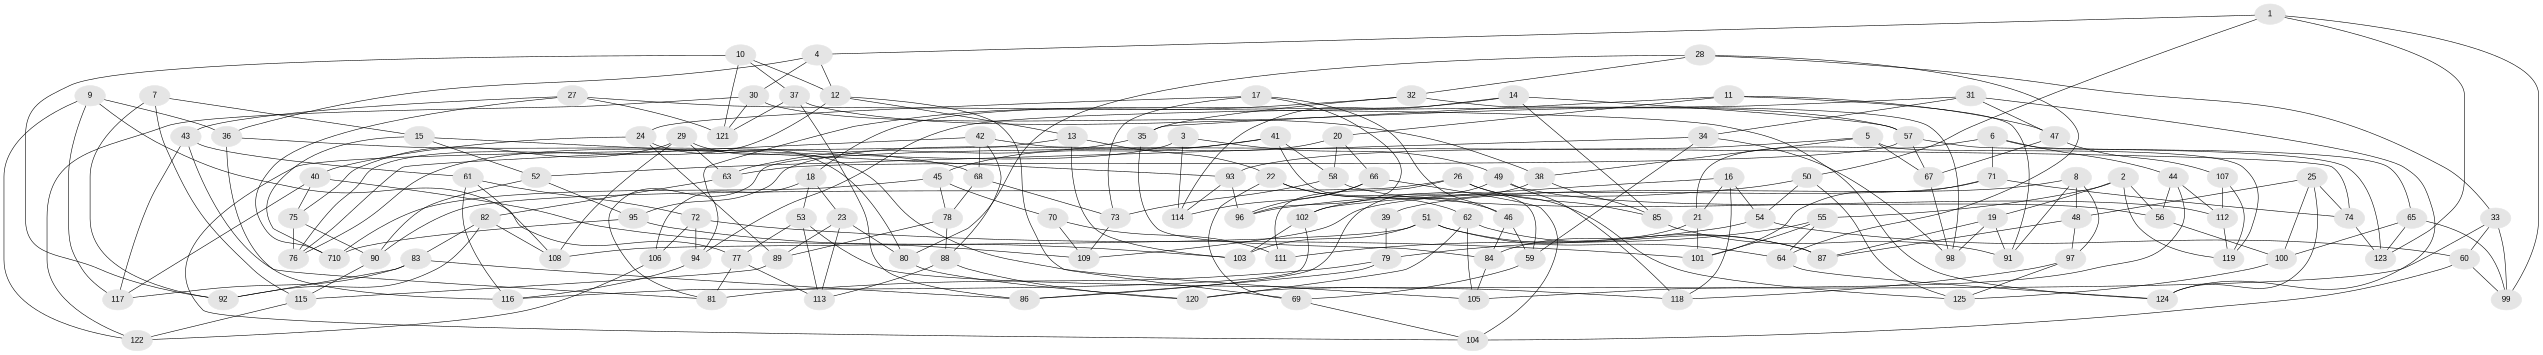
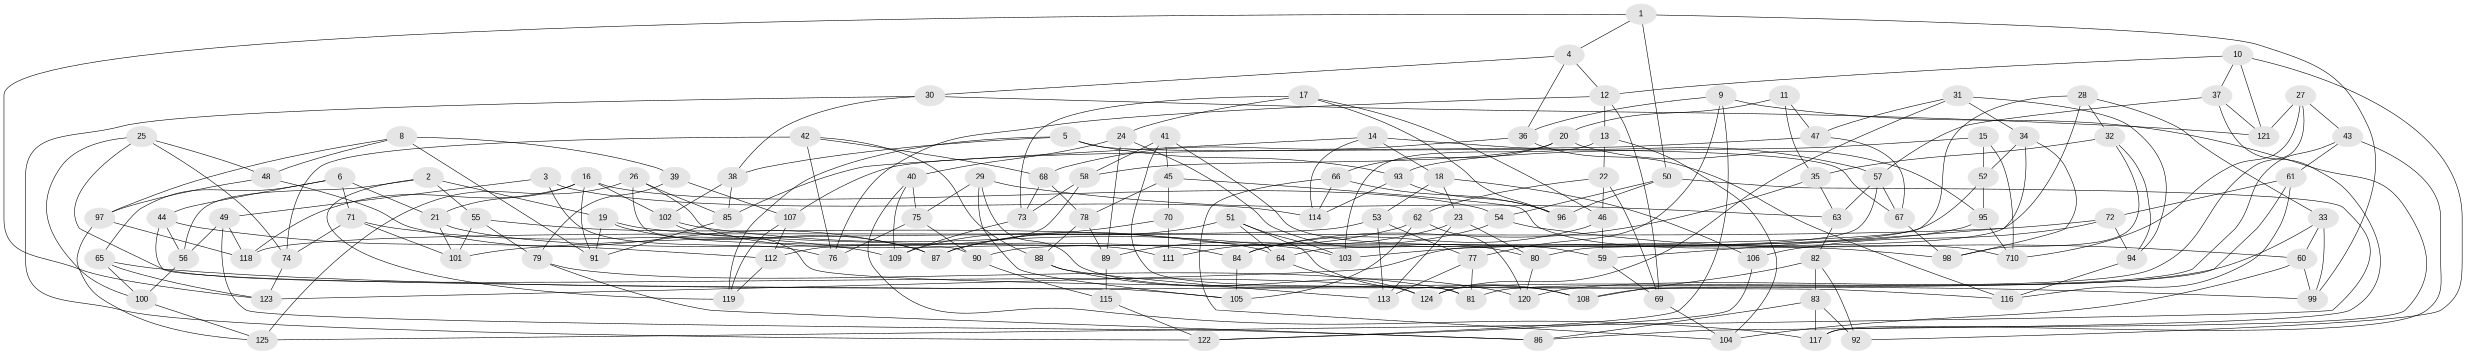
(155, 96) -> none
(2012, 126) -> (581, 219)
none -> (719, 193)
